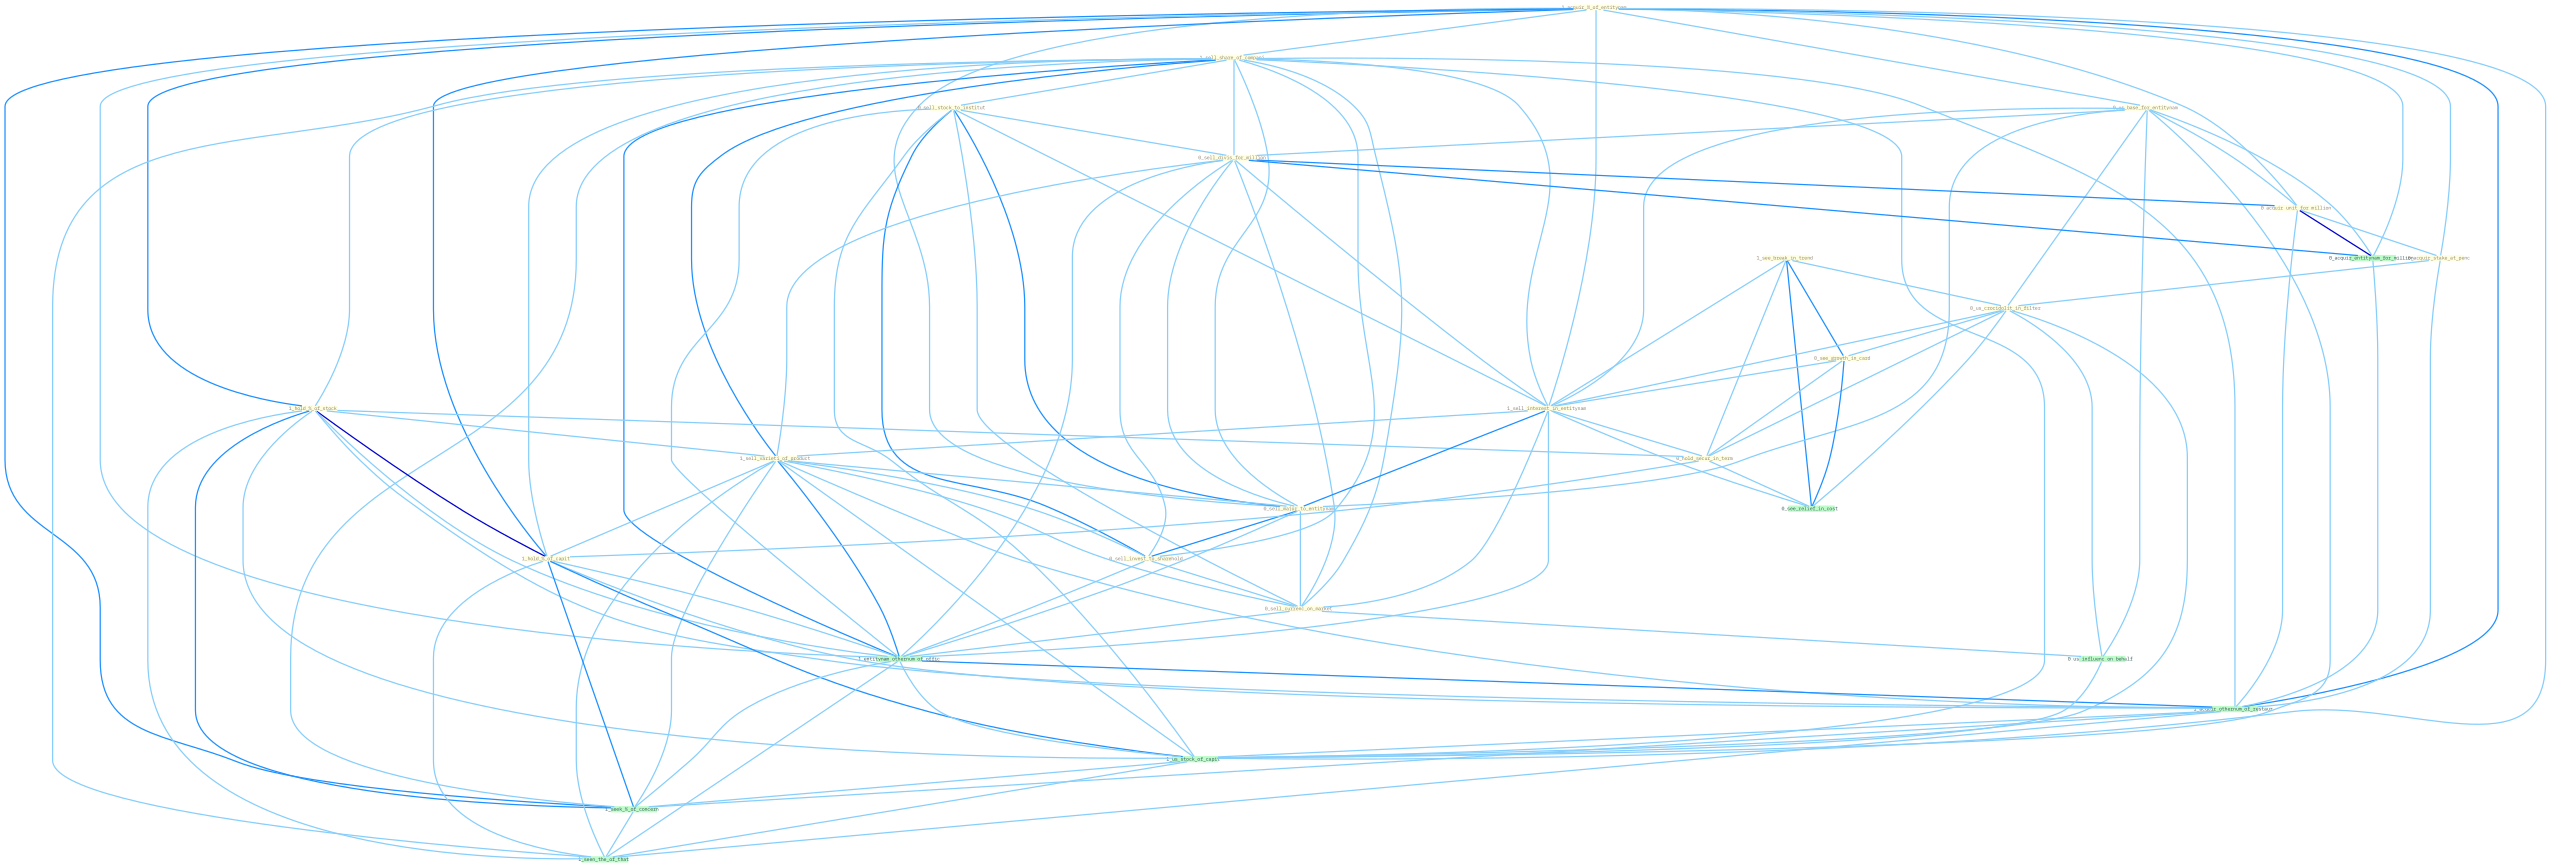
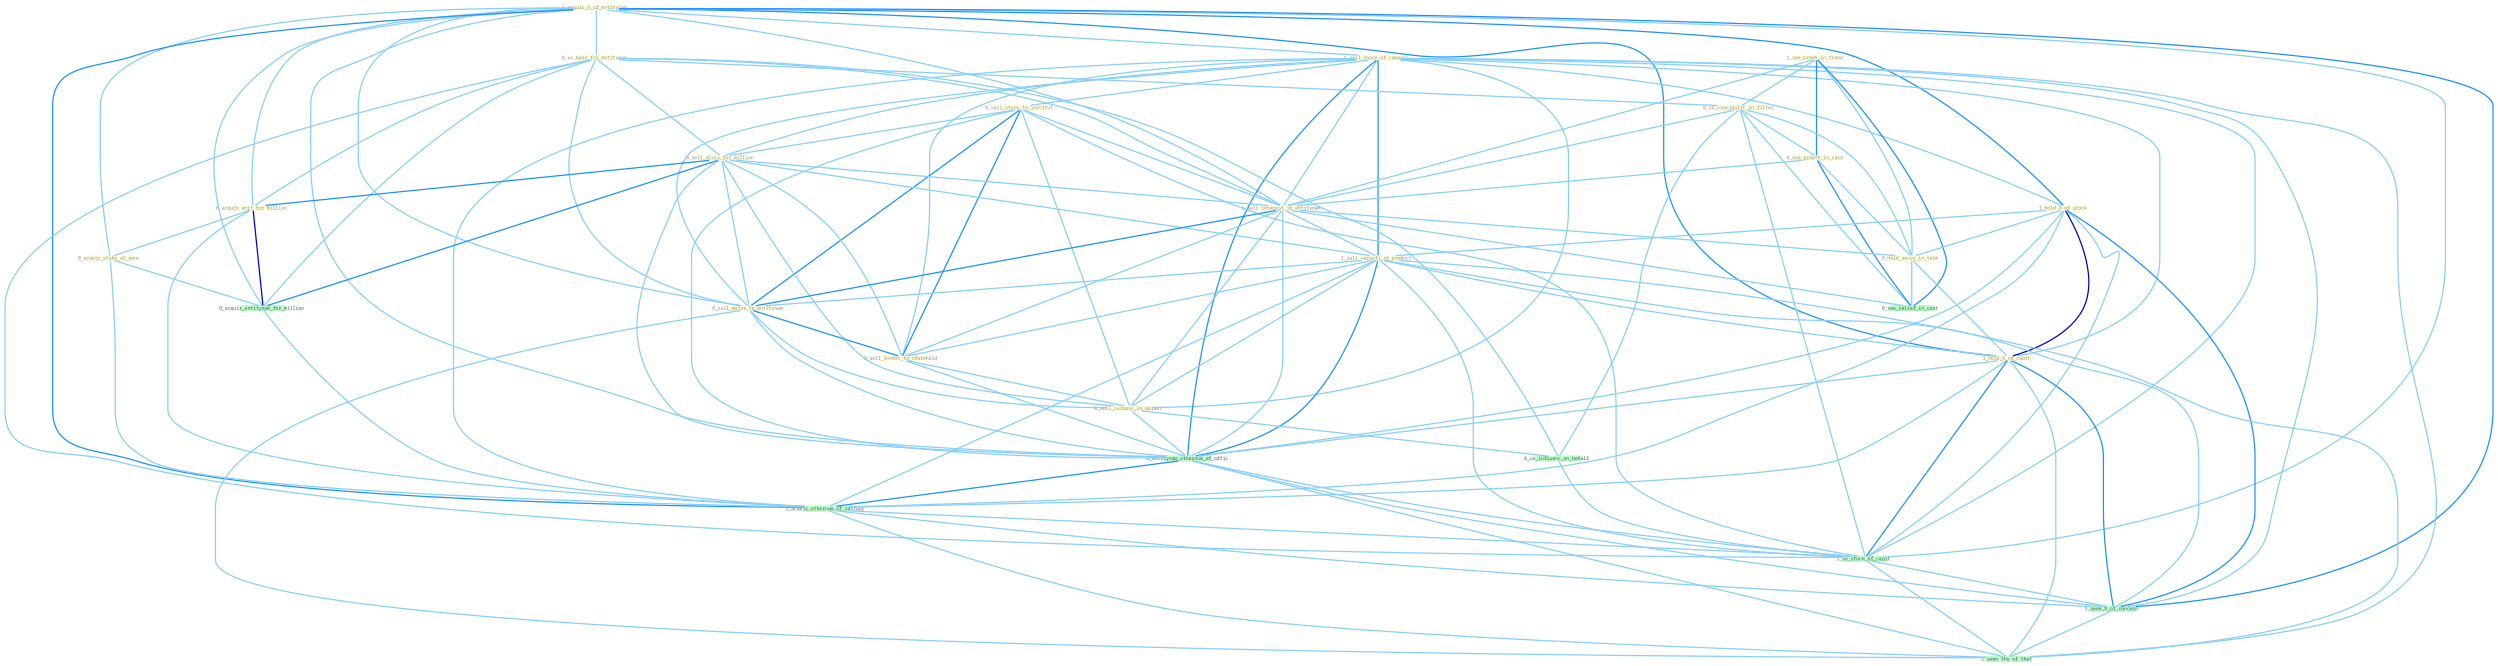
(2224, 283) -> (187, 283)
none -> (1074, 290)
(163, 724) -> (780, 634)
